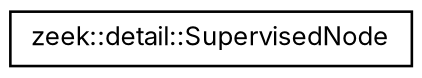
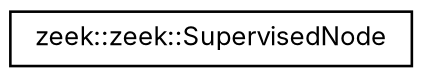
(211, 39) -> (211, 39)
